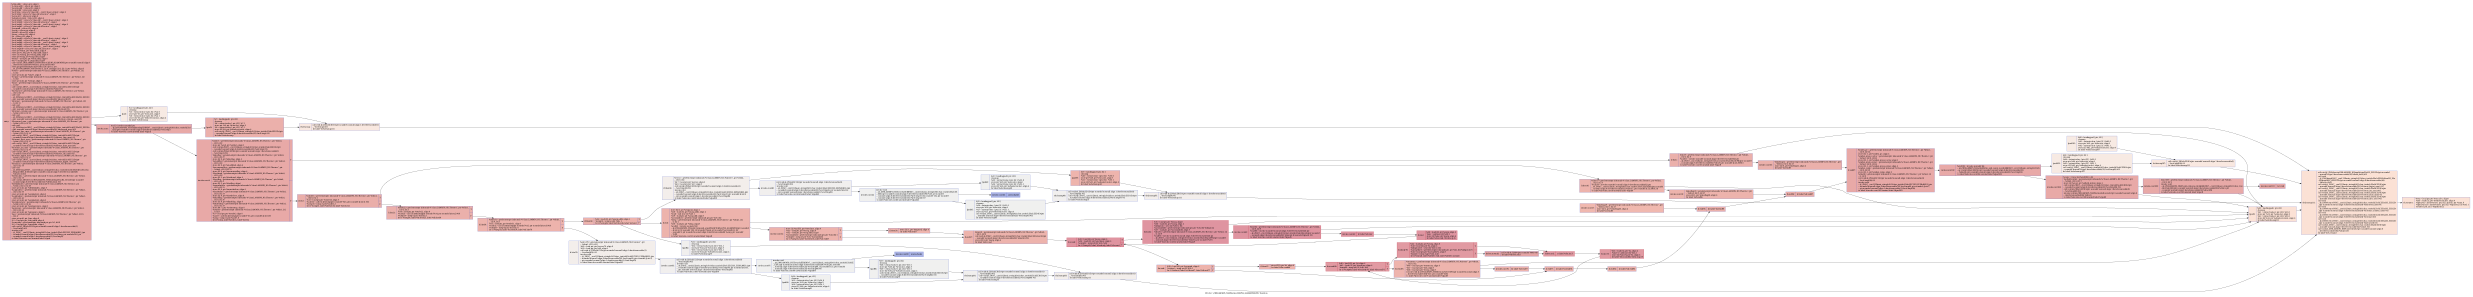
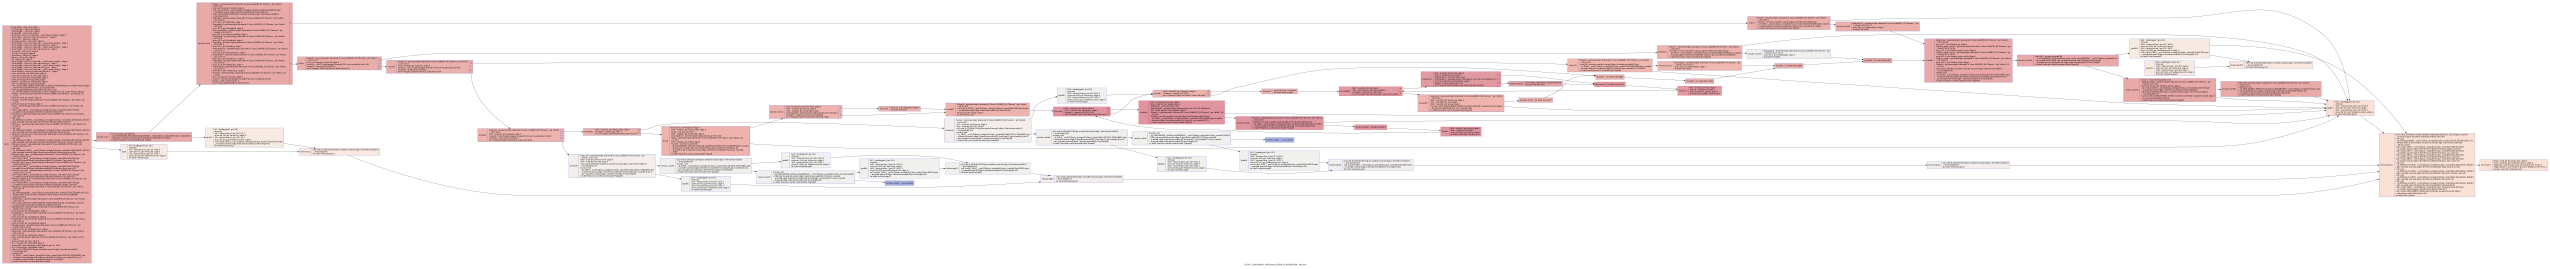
(23, 32) -> (25, 55)
none -> (1610, 65)
(245, 127) -> (245, 138)
(2260, 174) -> (2316, 58)
(1095, 178) -> (1082, 96)
(2166, 184) -> (2245, 87)
(2272, 186) -> none
(1143, 187) -> (1129, 95)
(1711, 194) -> (1789, 54)
(650, 236) -> (667, 176)
